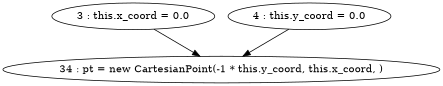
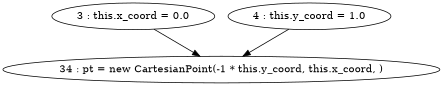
(309, 16) -> (309, 16)
